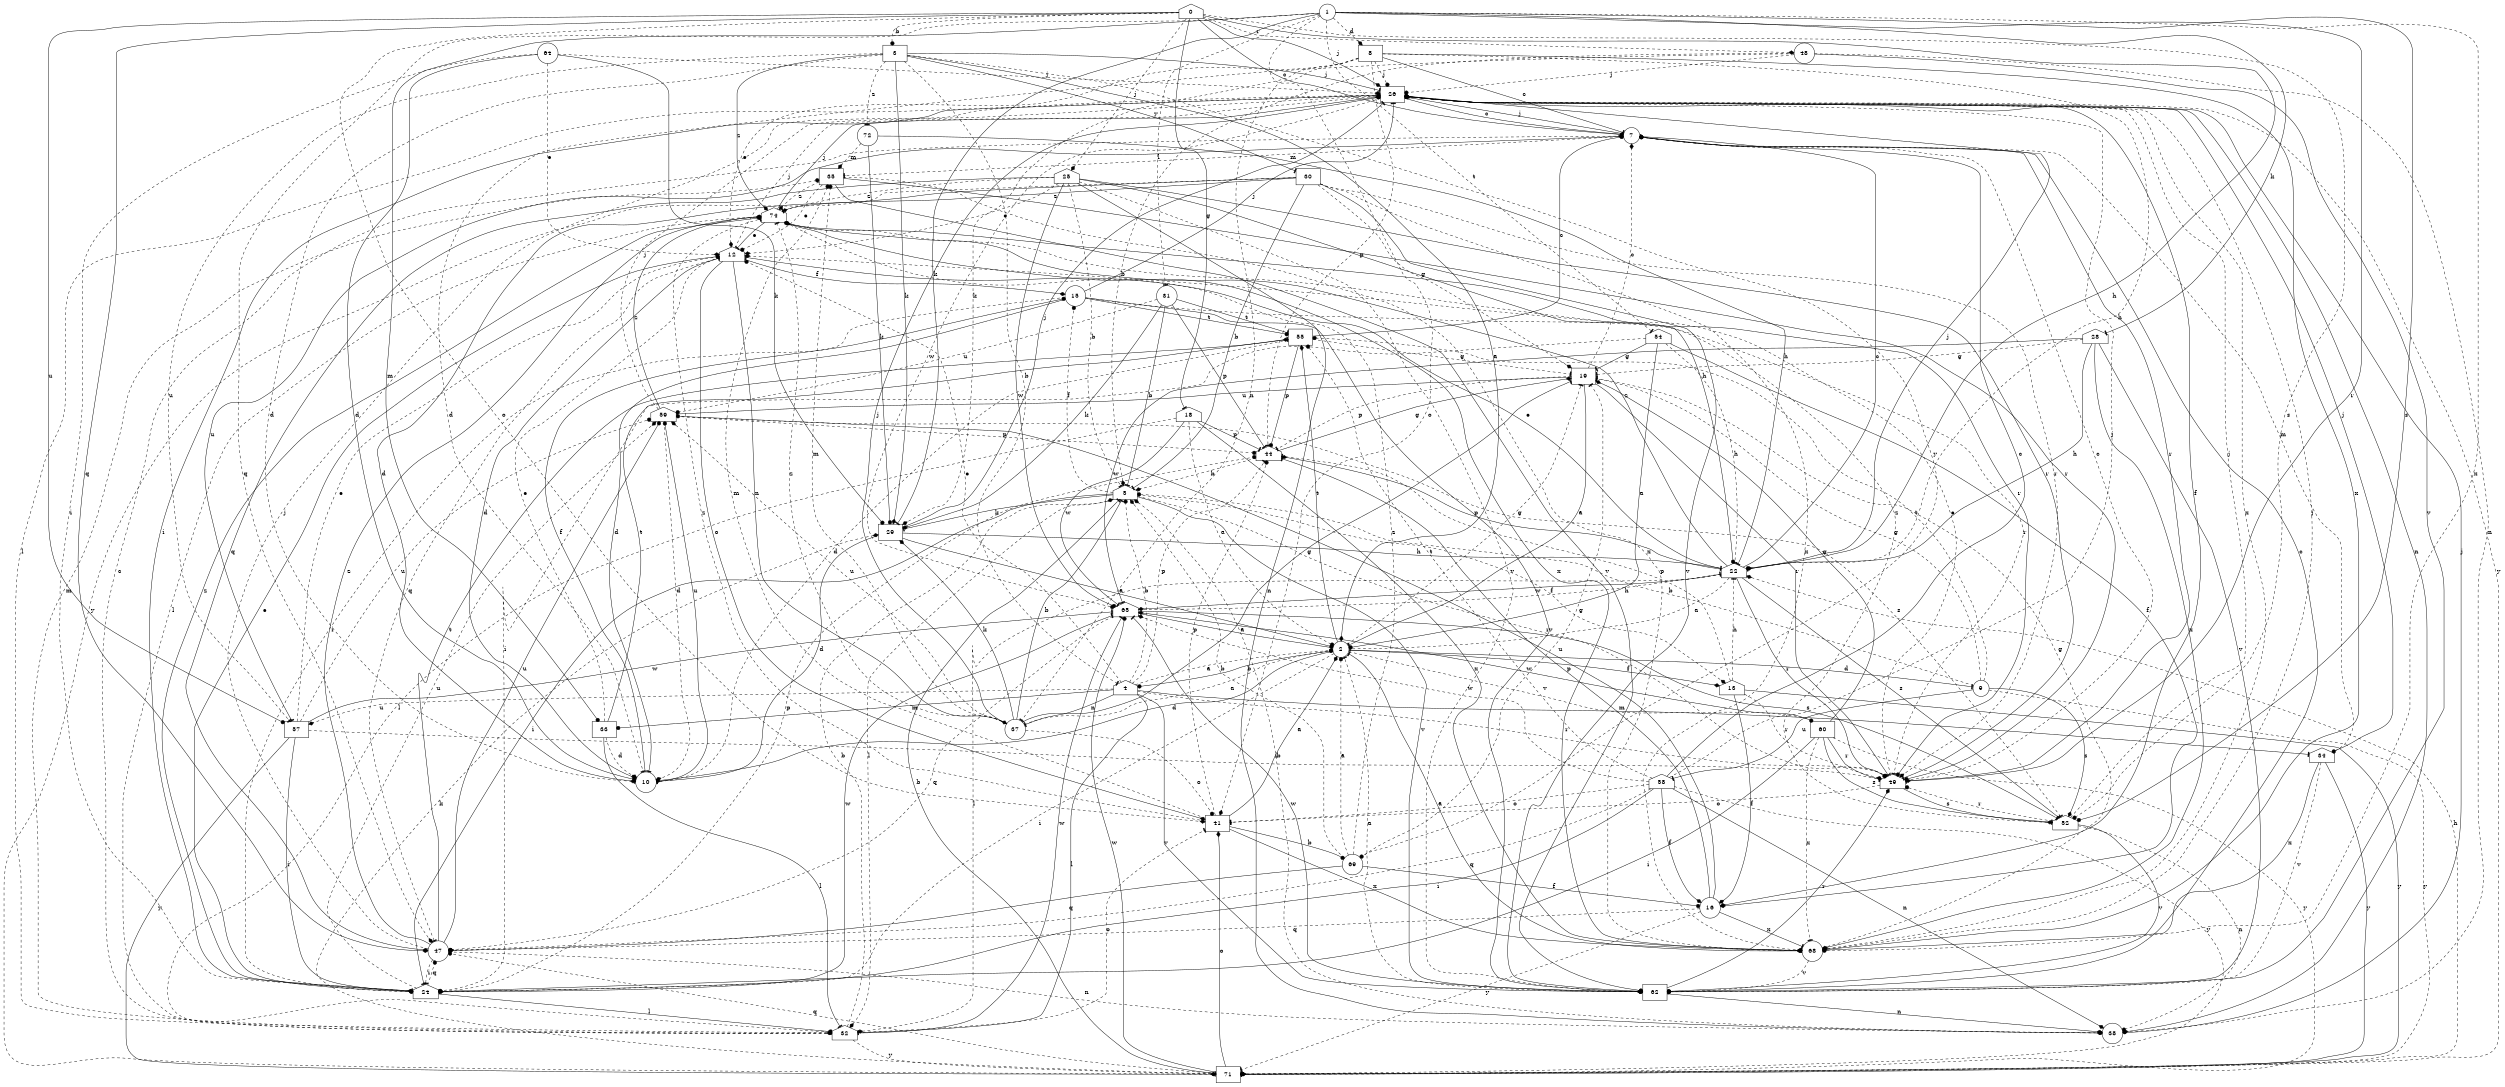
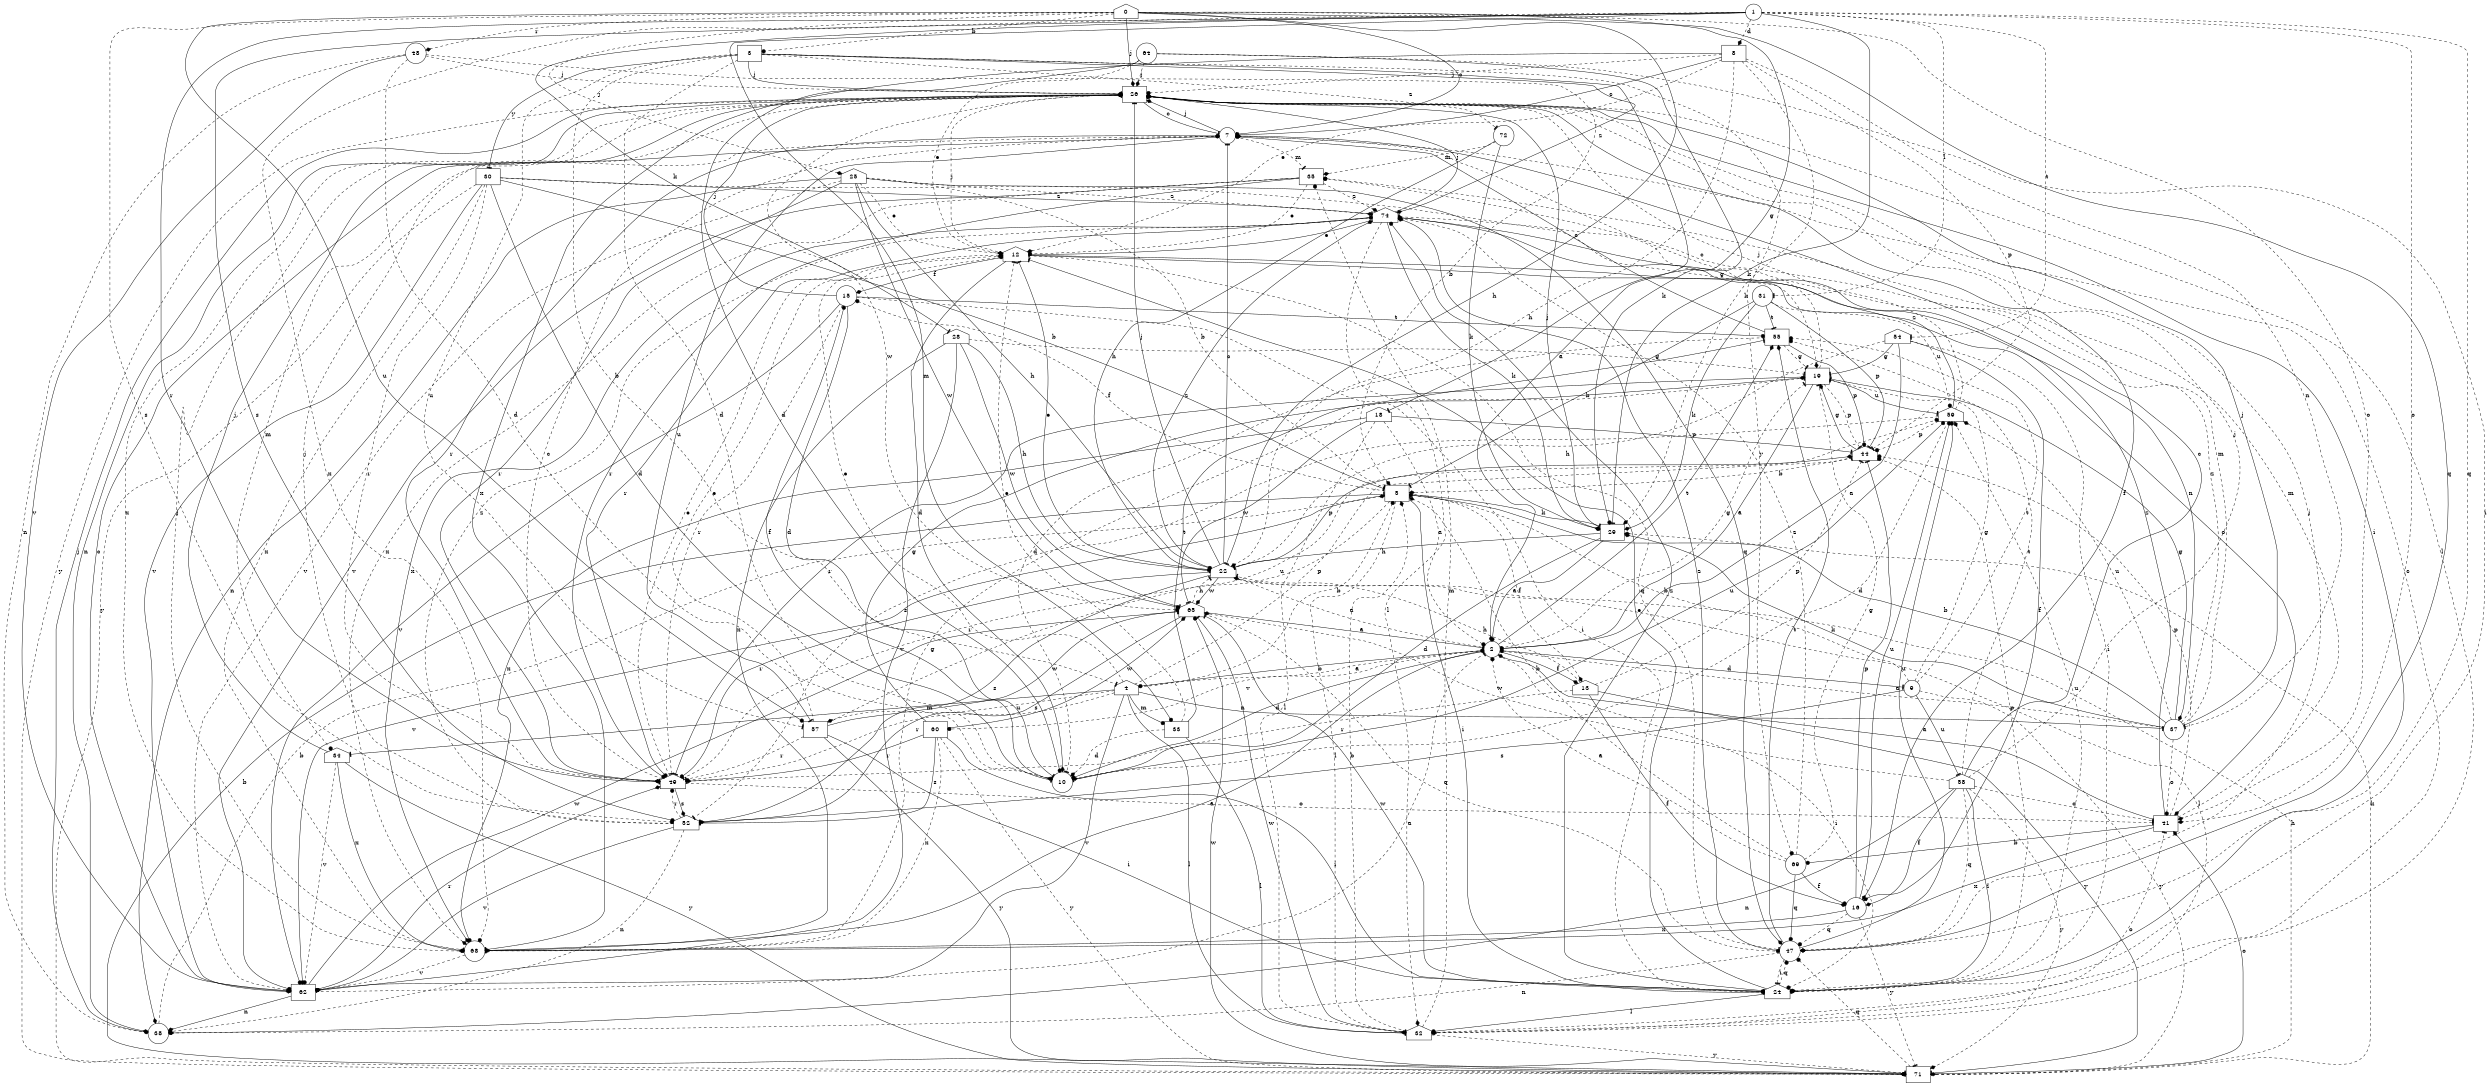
(904, 290) -> (1498, 373)
(1125, 493) -> (1397, 493)
(766, 676) -> (1964, 324)
